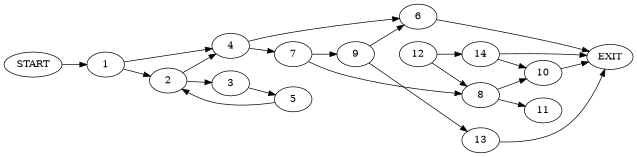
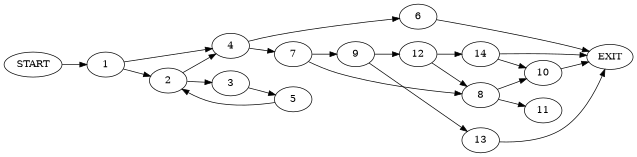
(384, 37) -> (384, 54)
